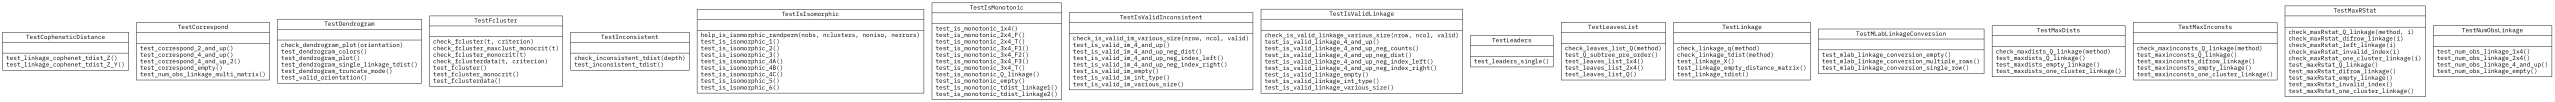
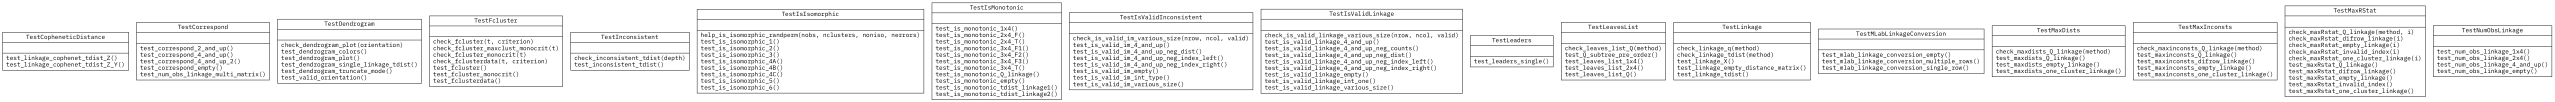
(2343, 45) -> (2344, 45)
(1322, 81) -> (1320, 81)
